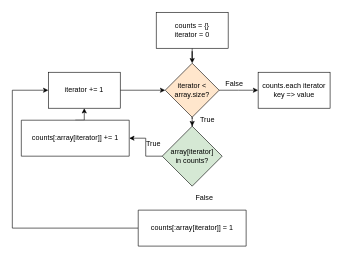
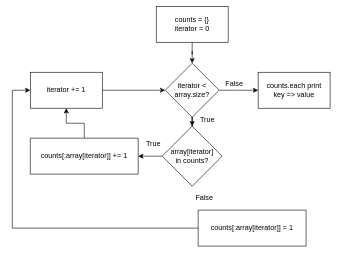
(192, 30) -> (192, 24)
(84, 90) -> (66, 90)
(192, 90) -> (192, 90)
(294, 90) -> (294, 90)
(192, 117) -> (192, 117)
(75, 138) -> (84, 156)
(192, 156) -> (192, 156)
(192, 228) -> (252, 228)
